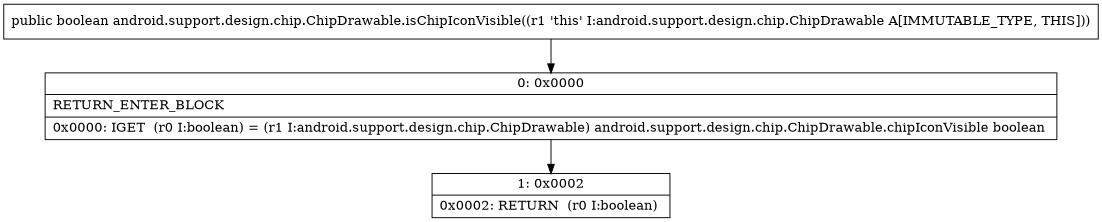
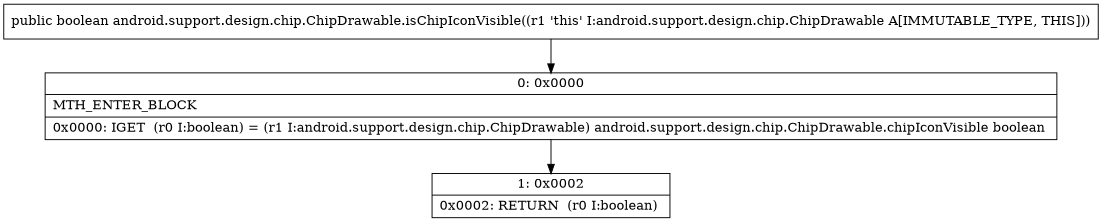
(139, 105) -> (125, 105)
